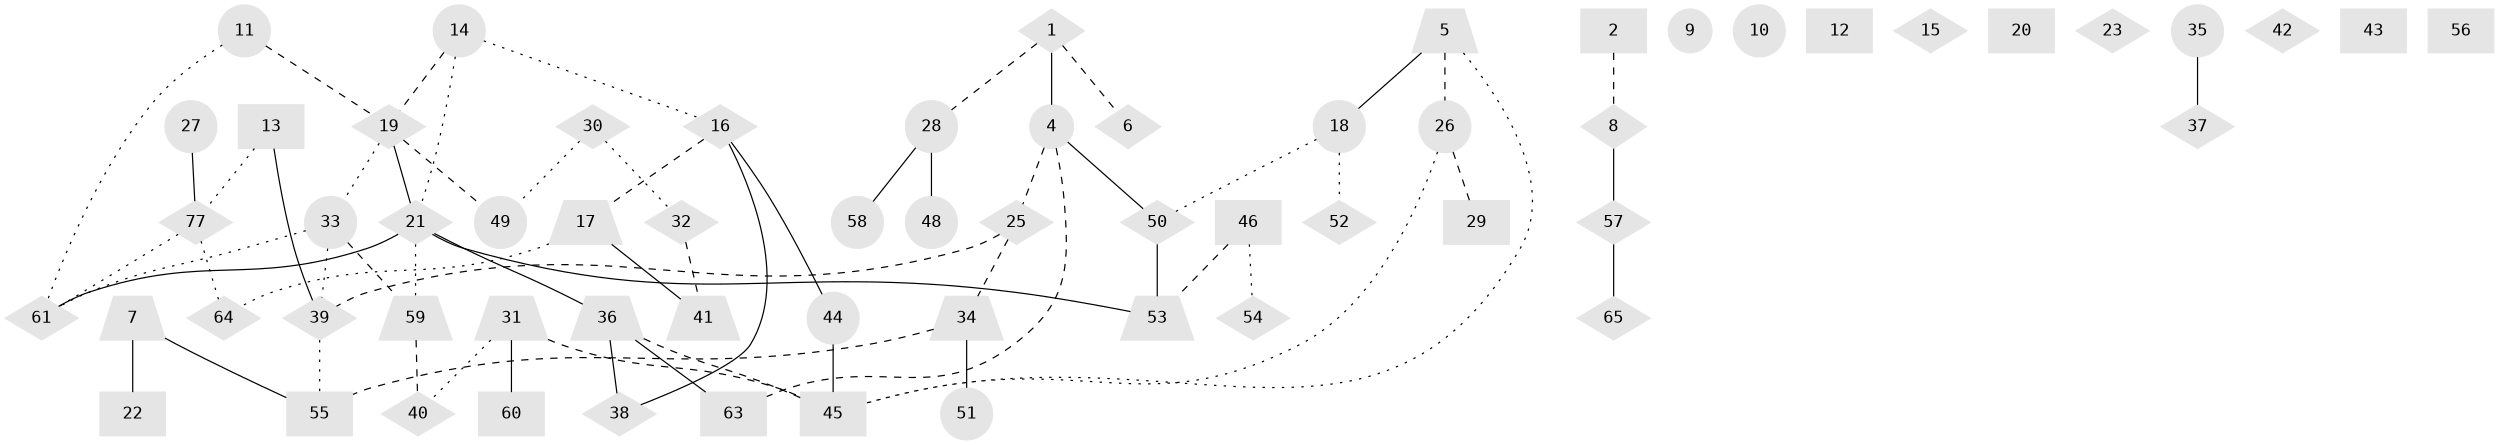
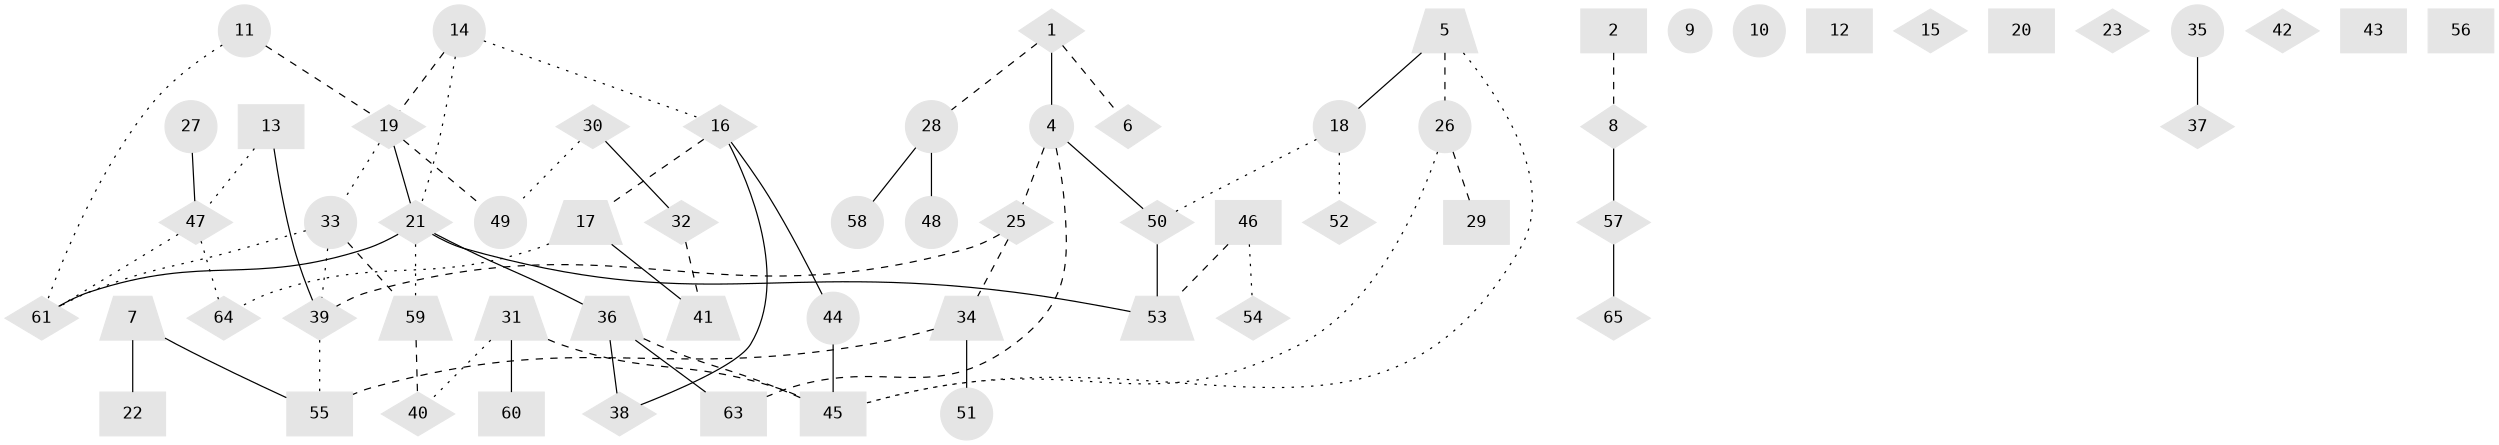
(637, 175) -> (637, 175)
(196, 222) -> (196, 222)
